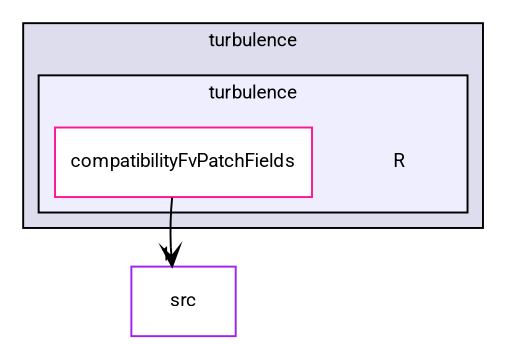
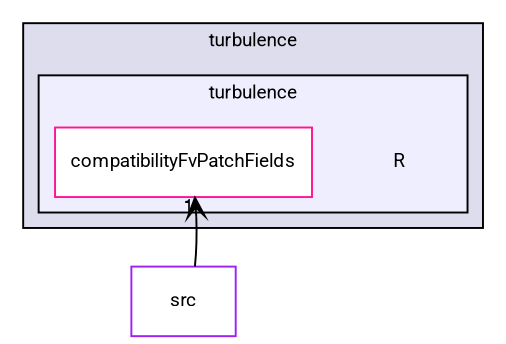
(171, 222) -> (196, 242)
